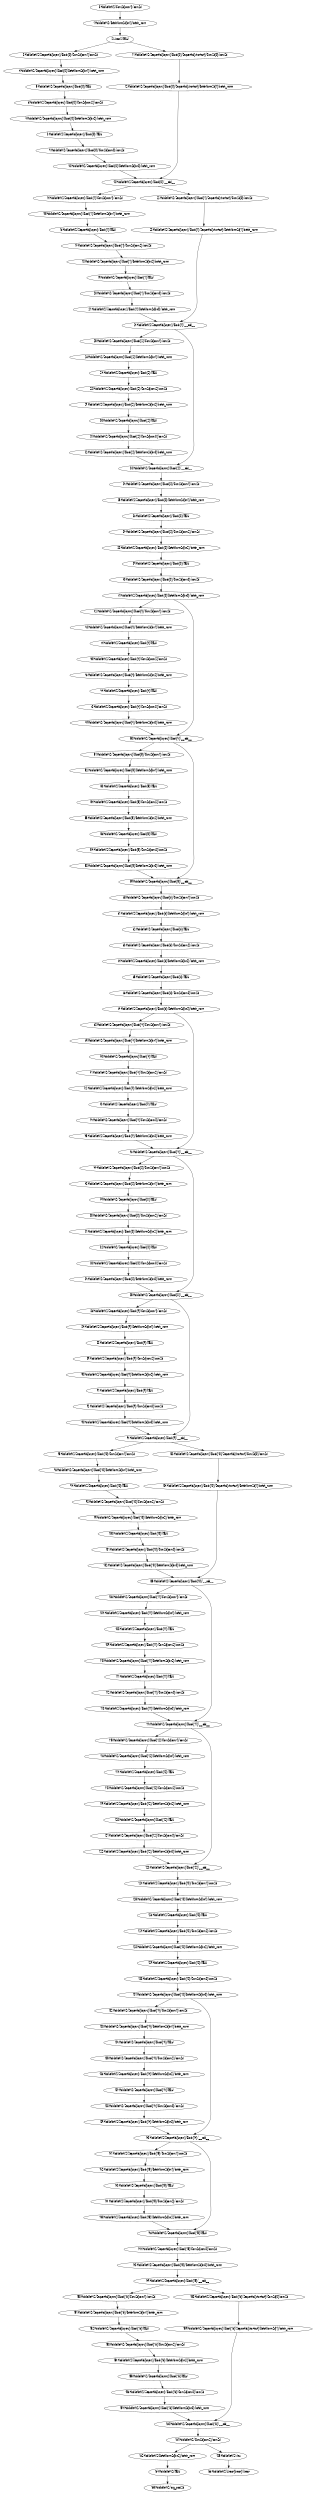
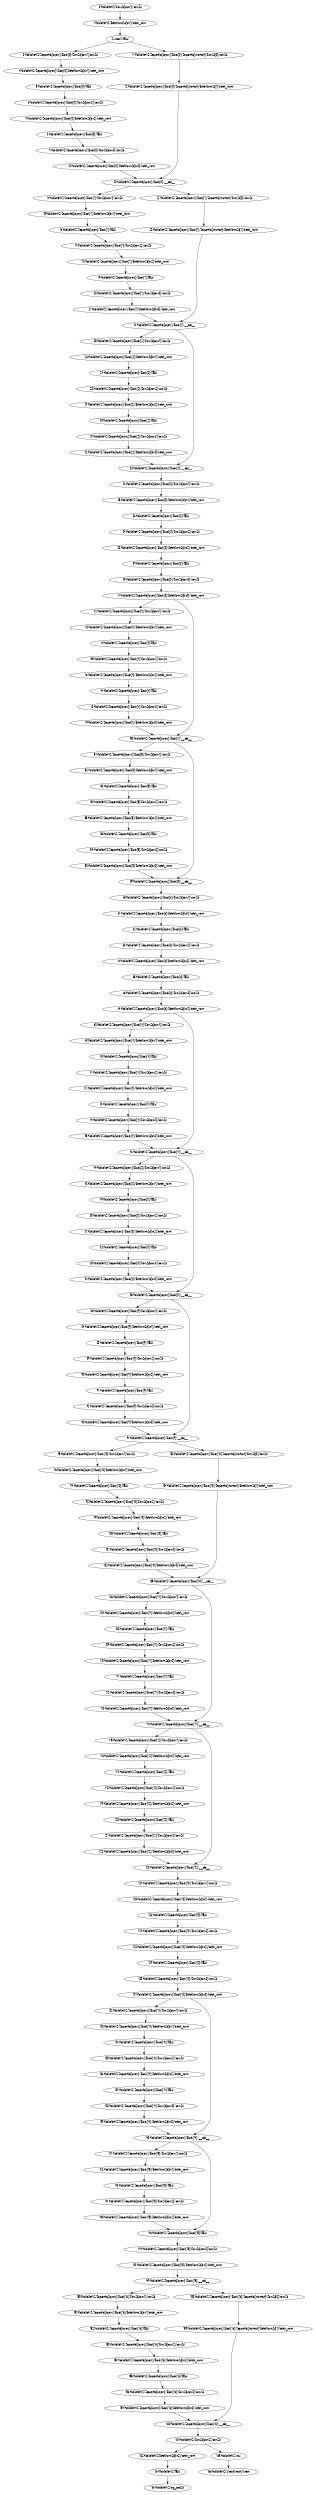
(229, 2456) -> (228, 2456)
(168, 2488) -> (168, 2488)
